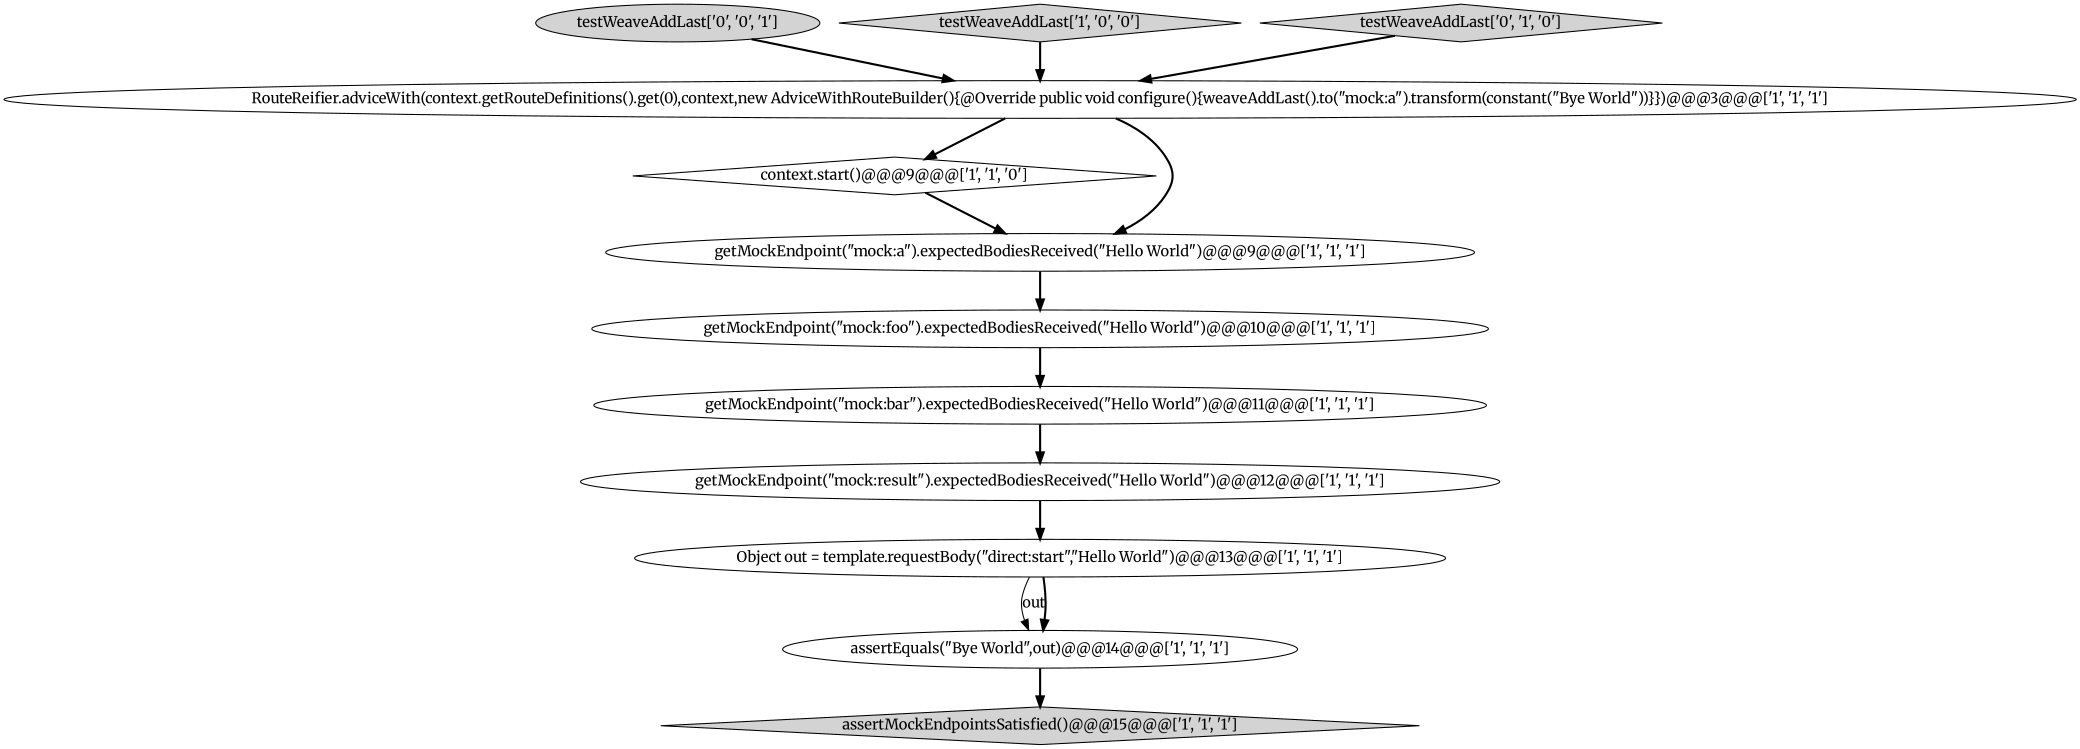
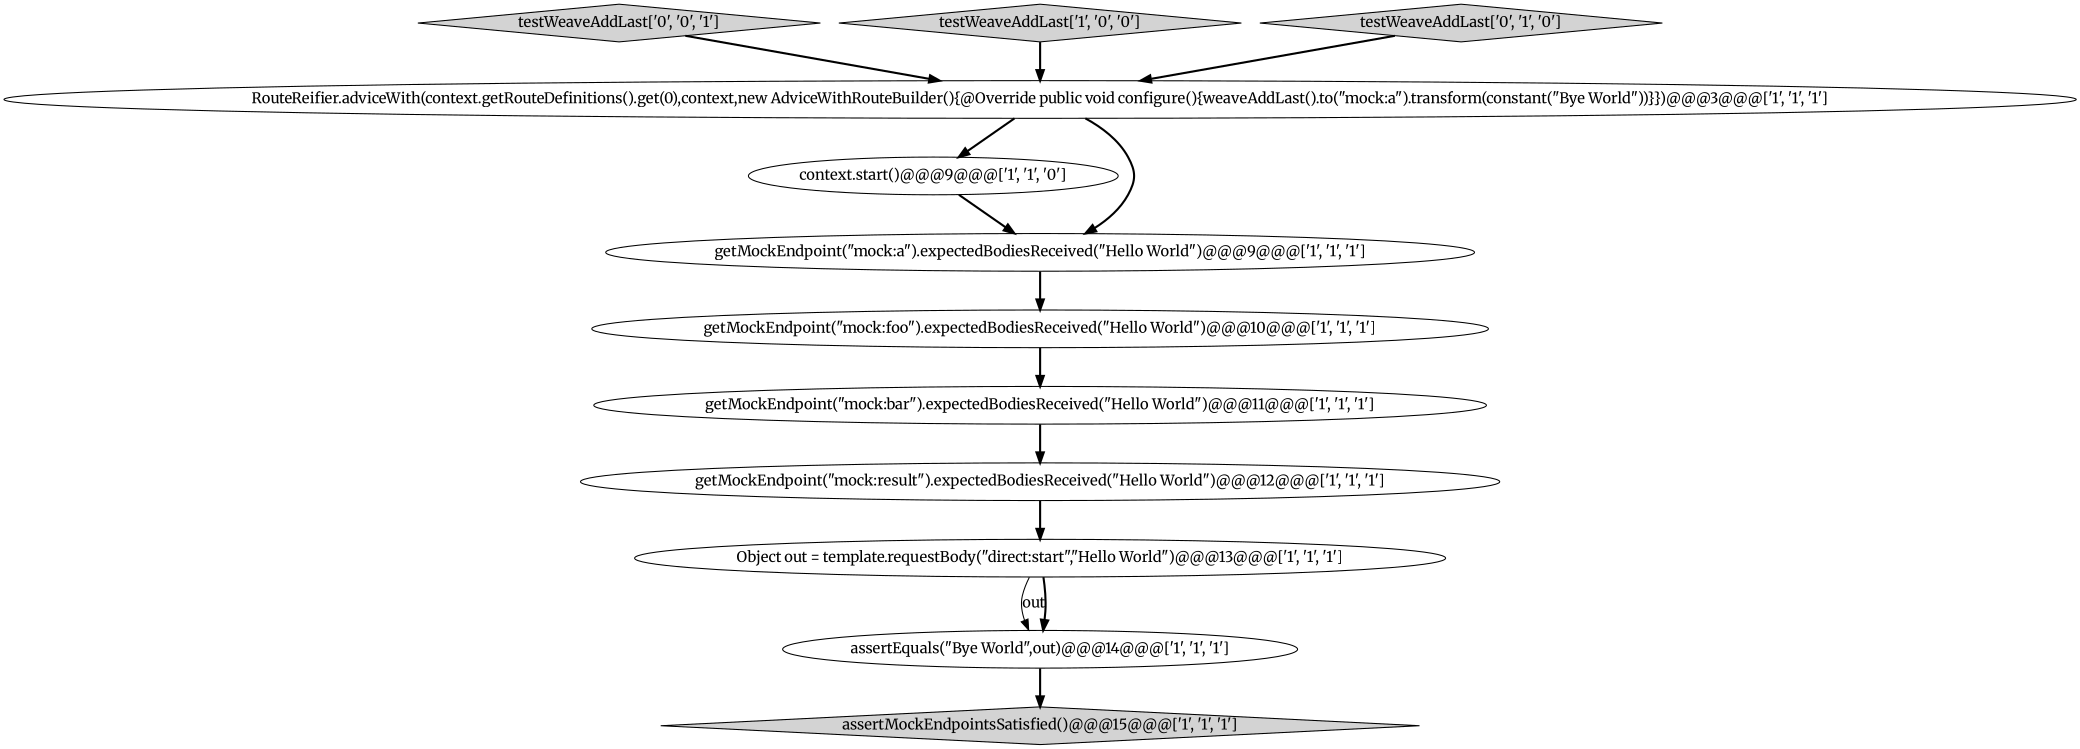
(678, 23) -> (619, 23)
(895, 176) -> (933, 176)
